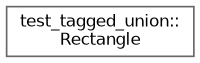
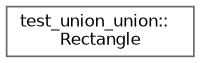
(100, 31) -> (100, 31)
